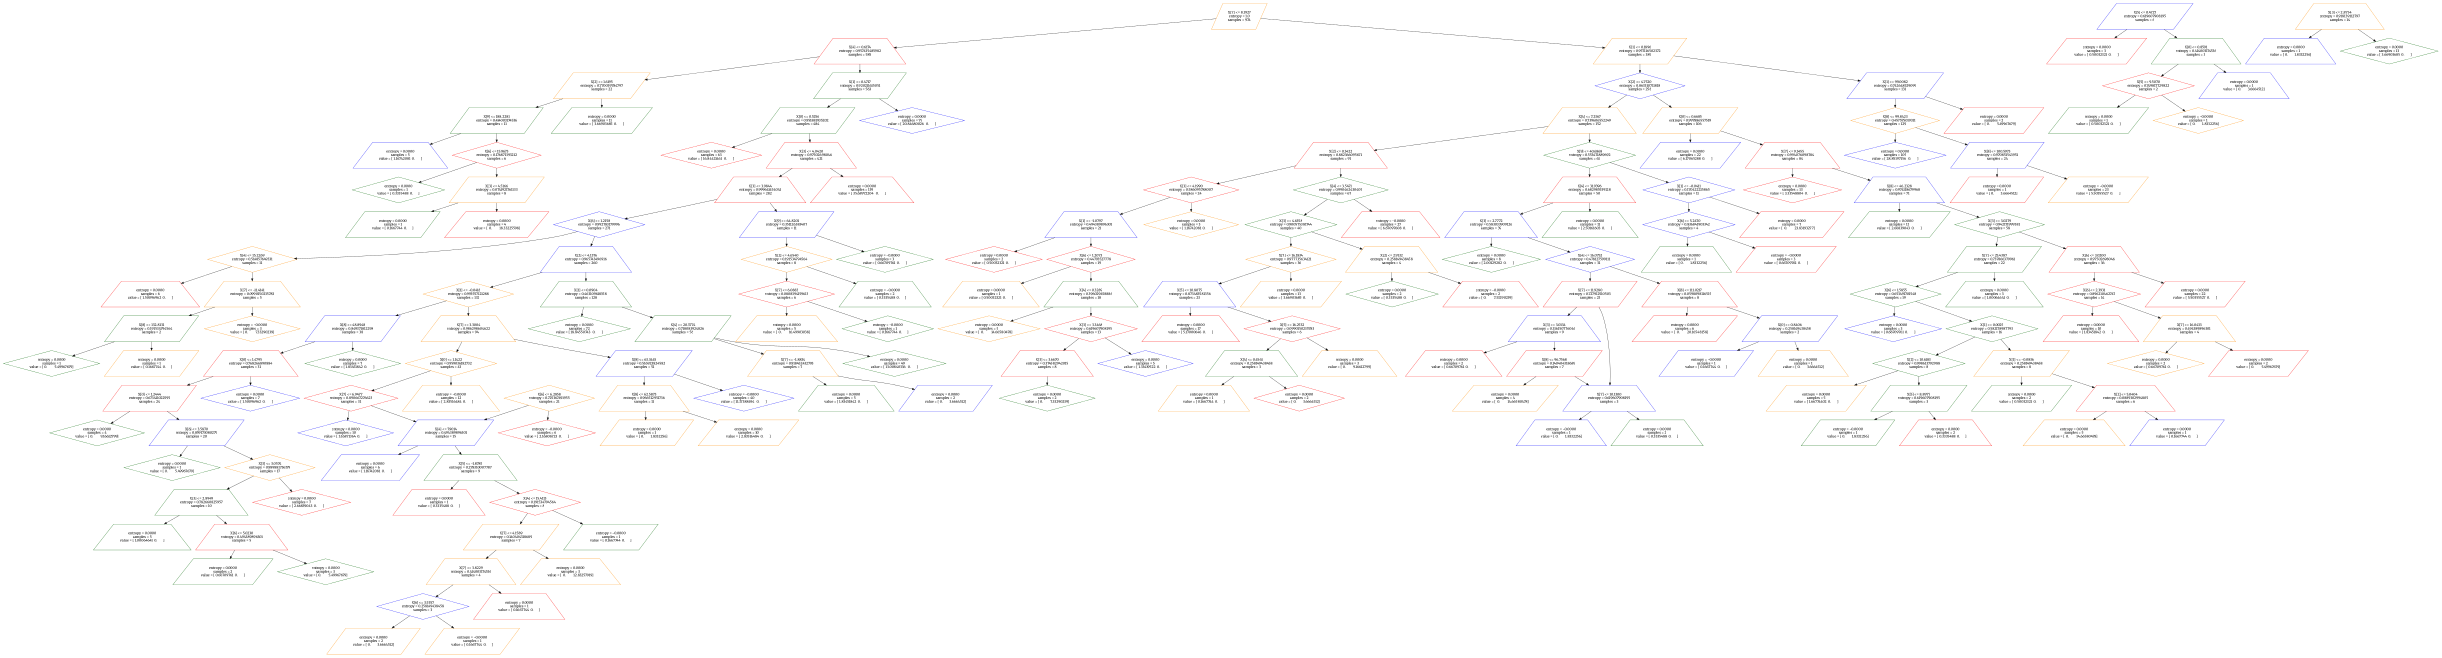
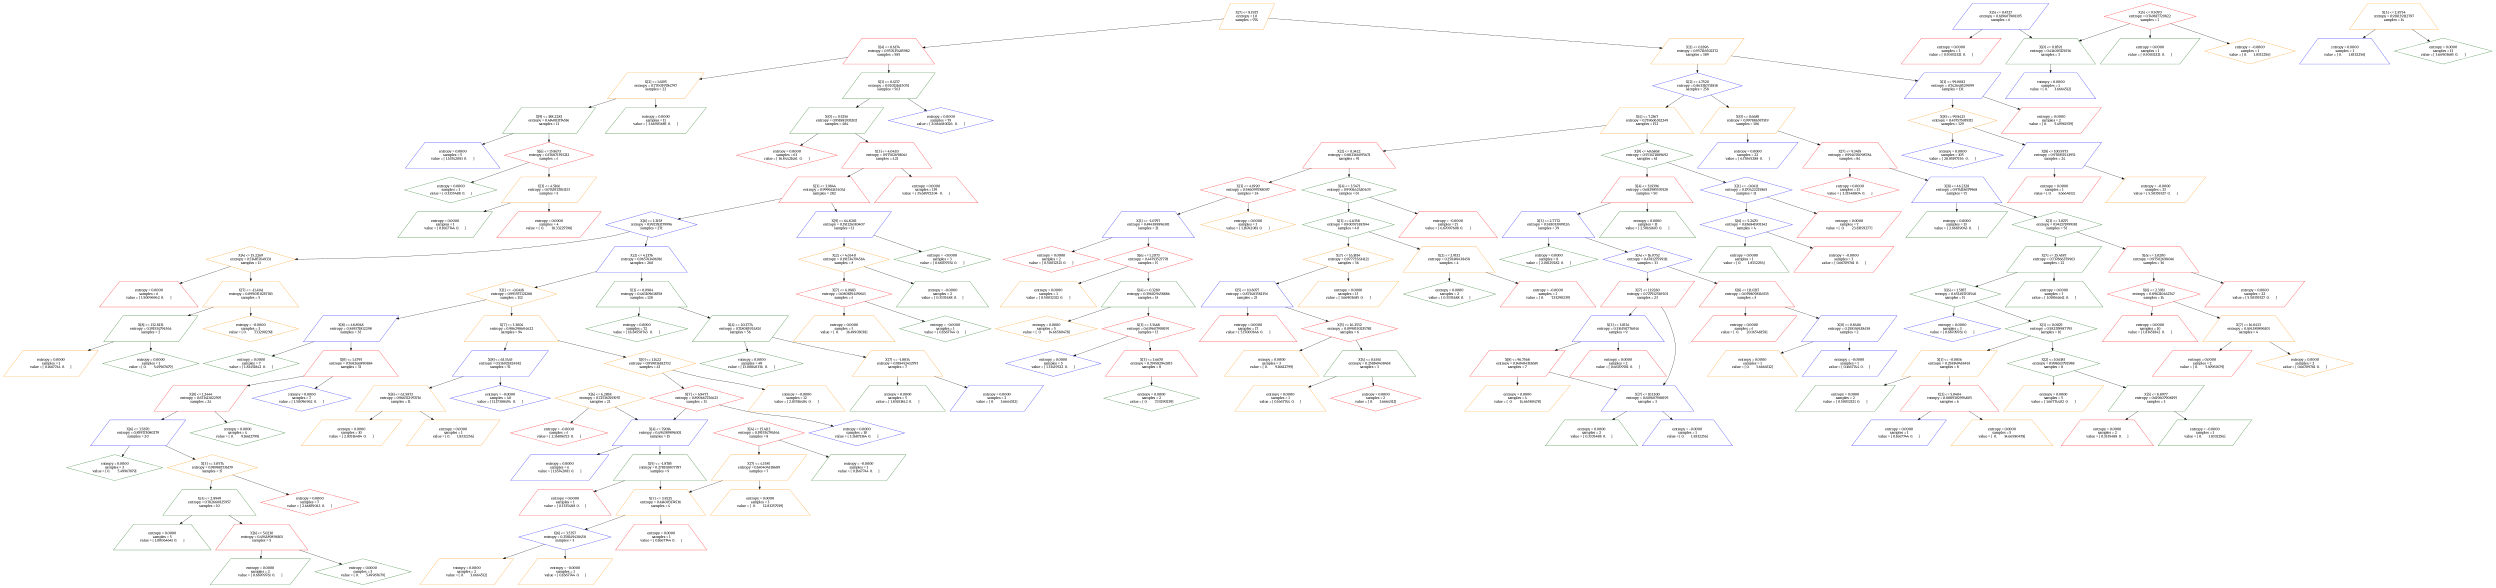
(2171, 70) -> (2106, 32)
(1994, 259) -> (2054, 259)
(506, 487) -> (660, 484)
